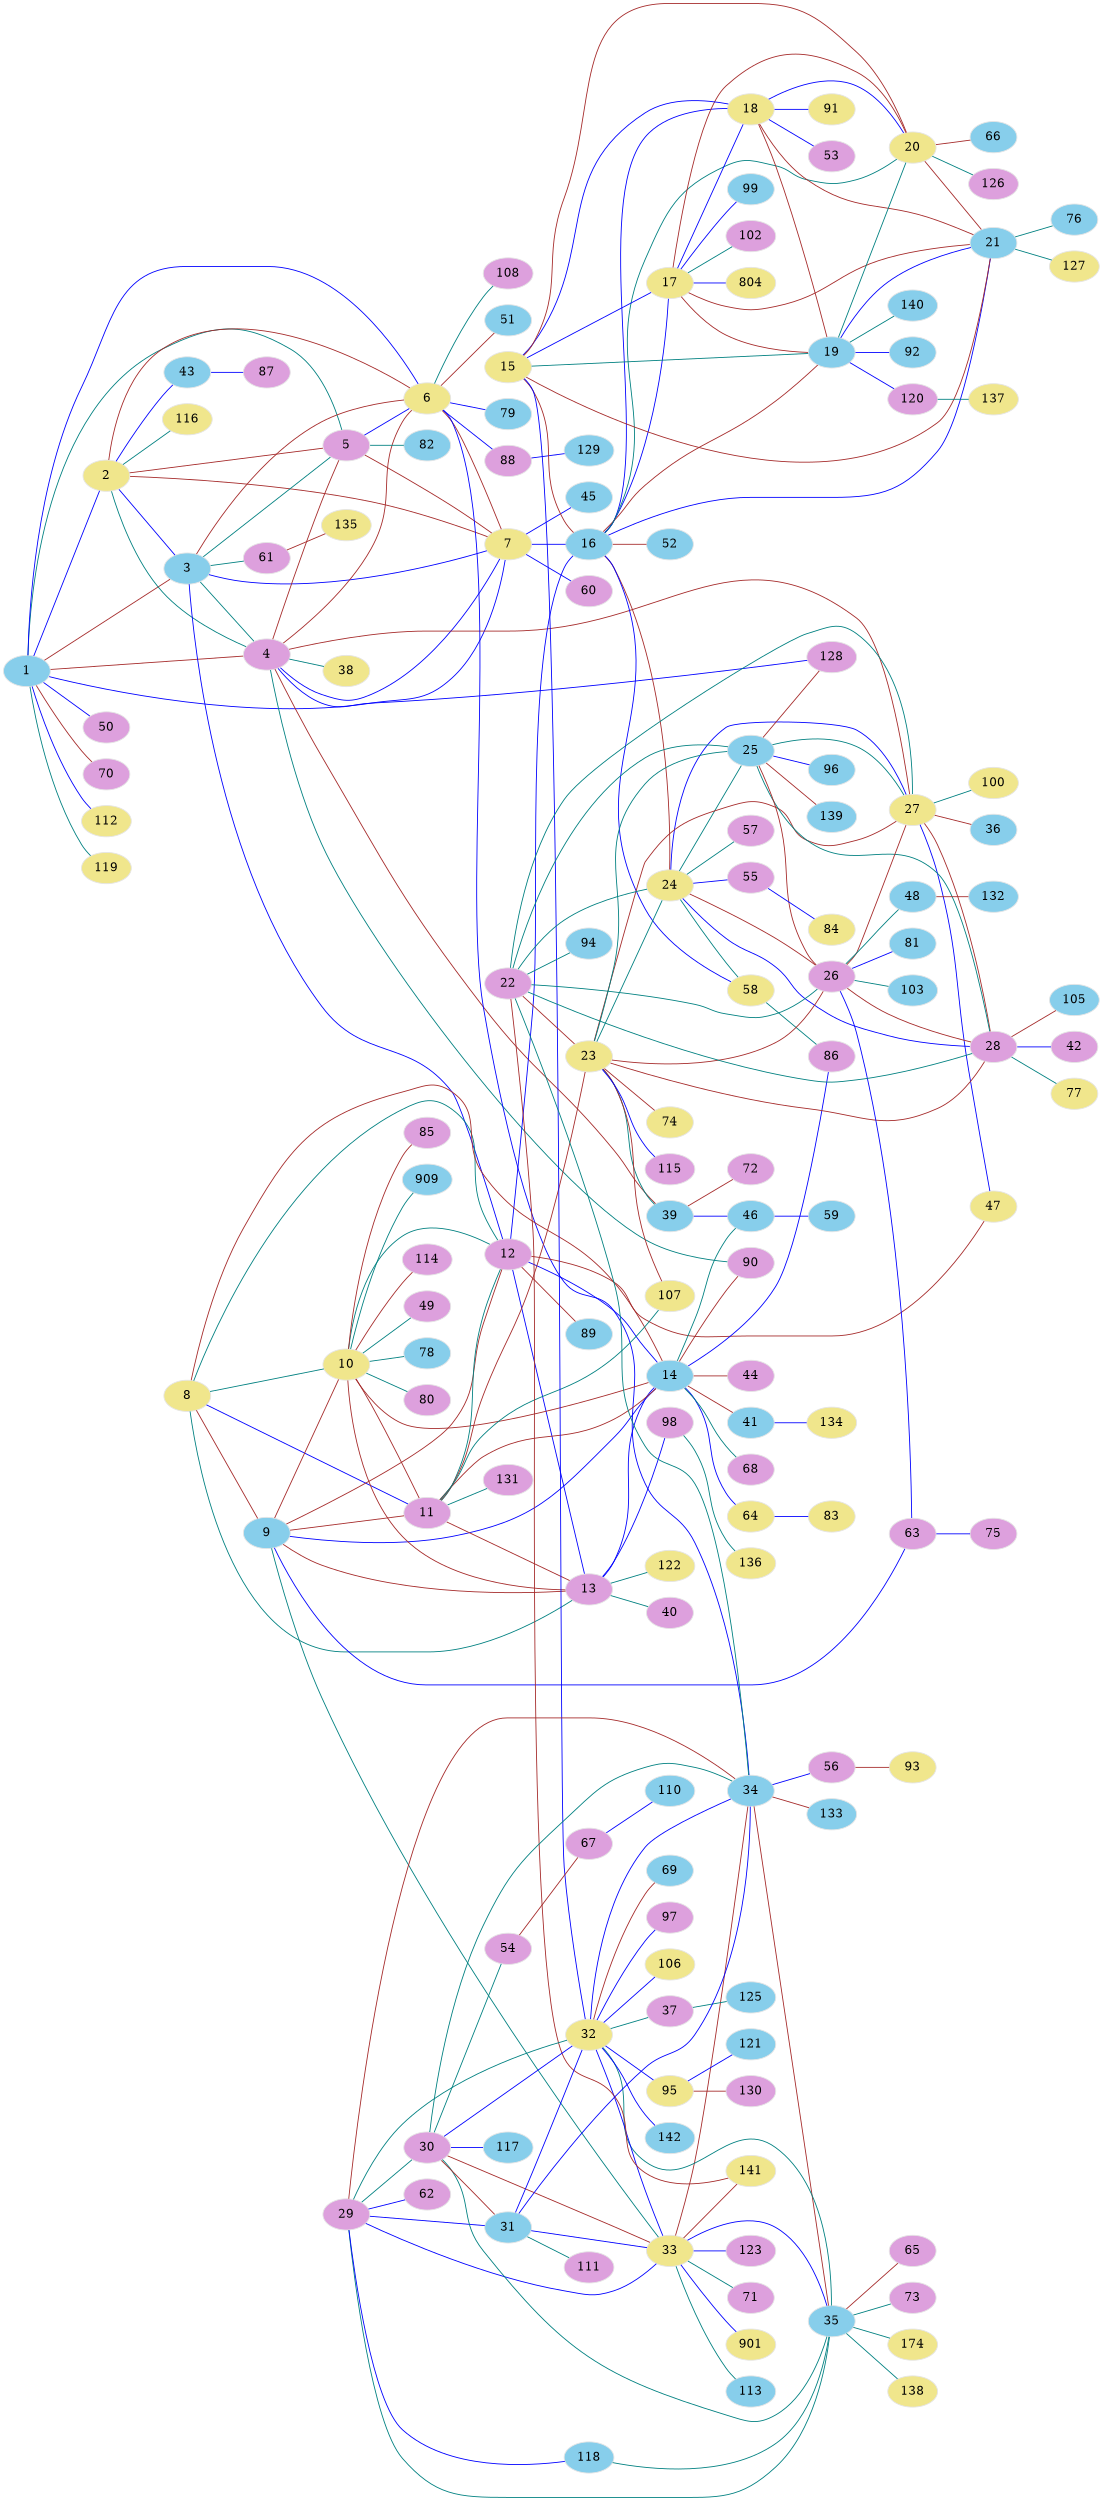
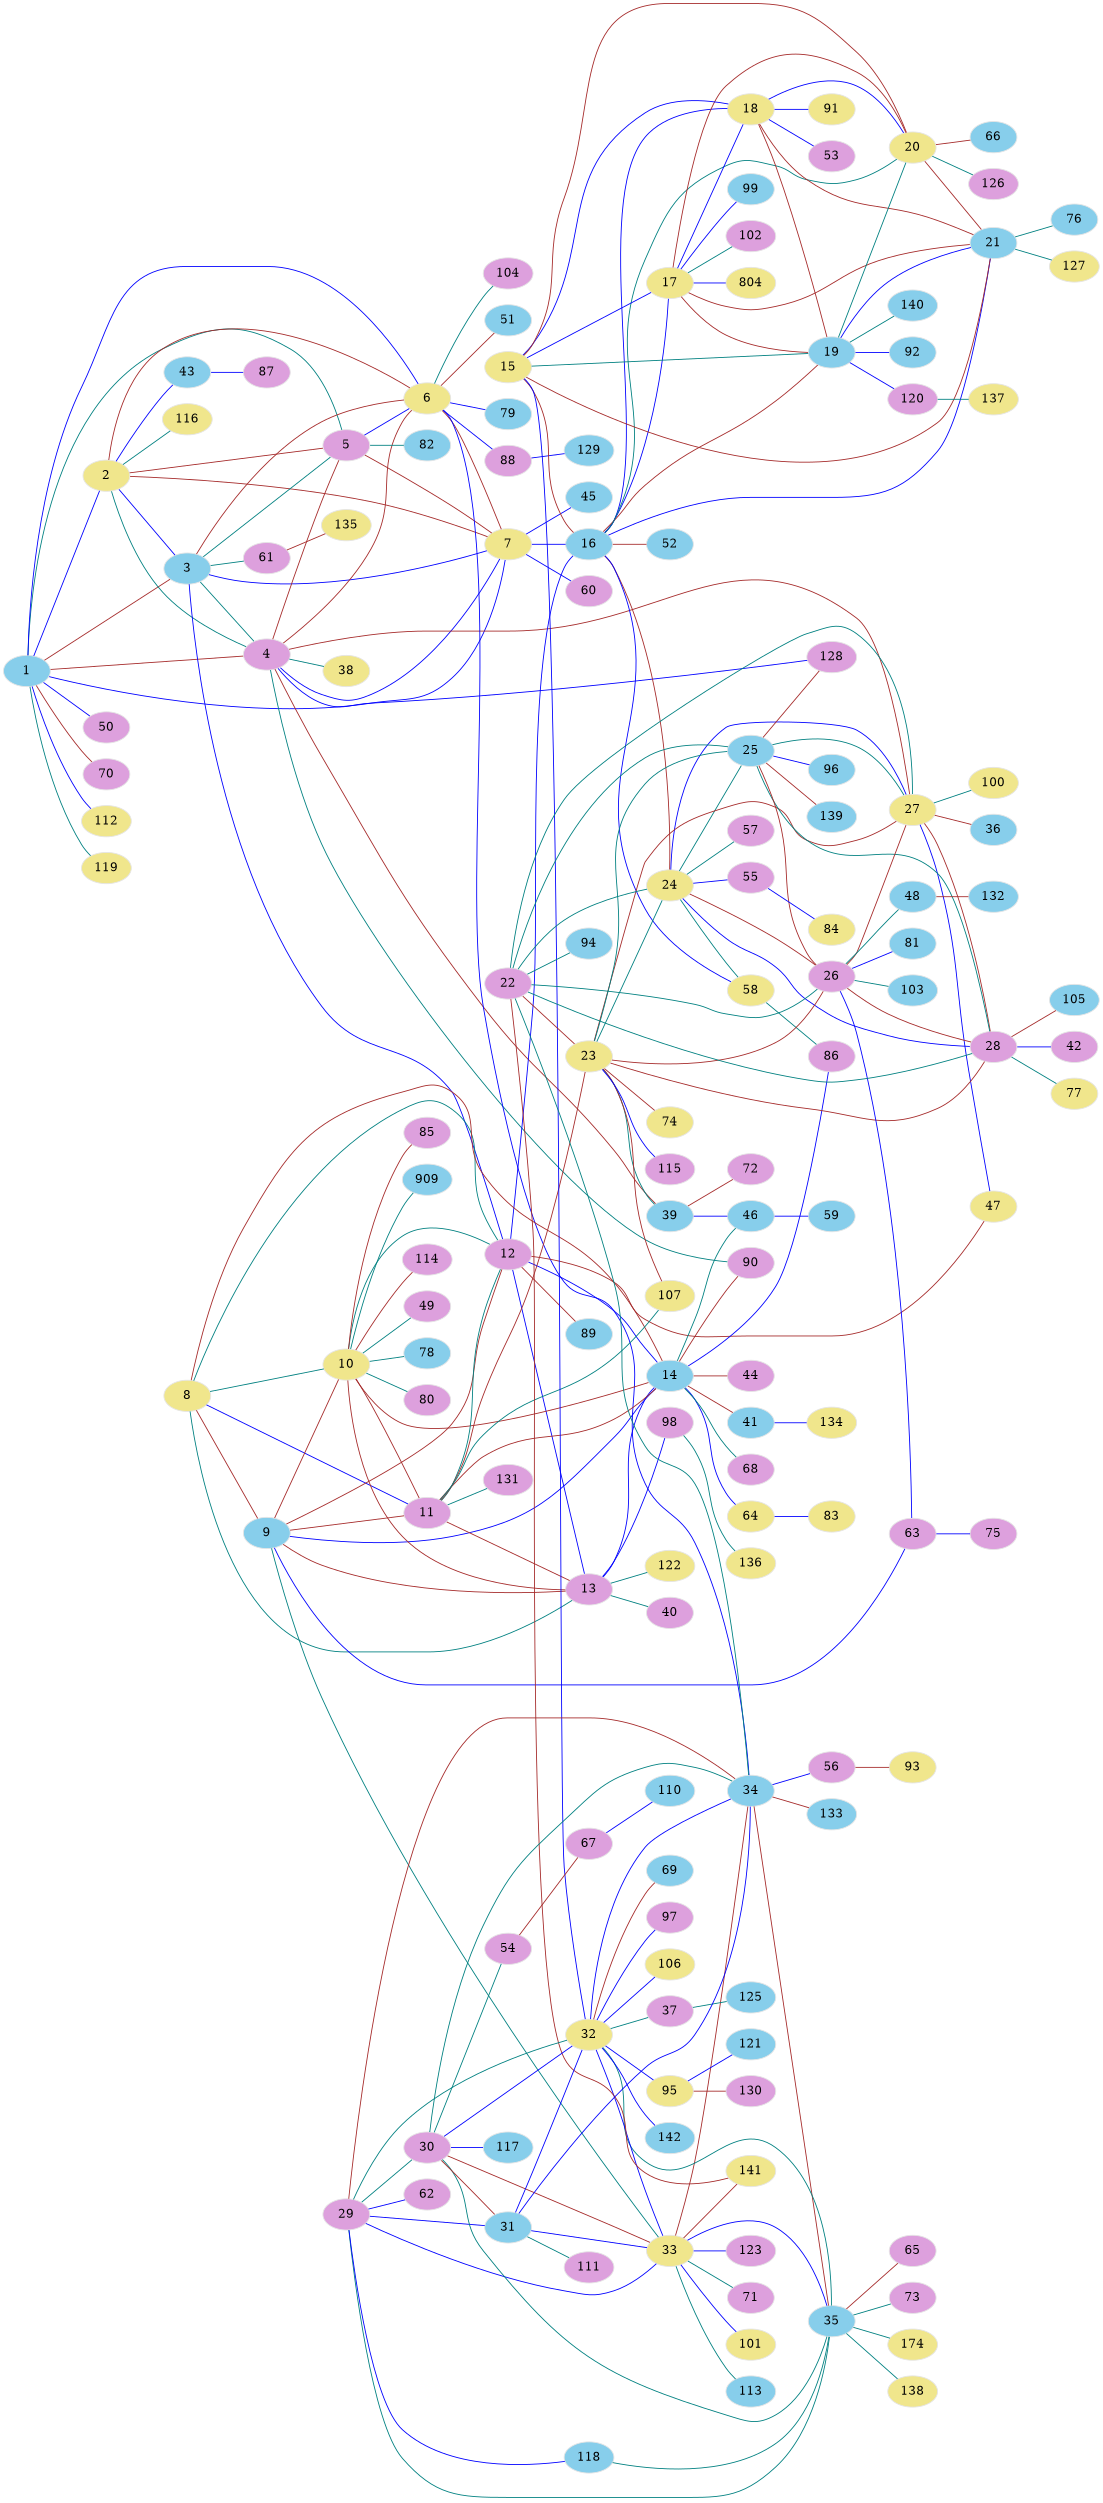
(508, 273) -> (508, 273)
(751, 2345) -> (751, 2345)
